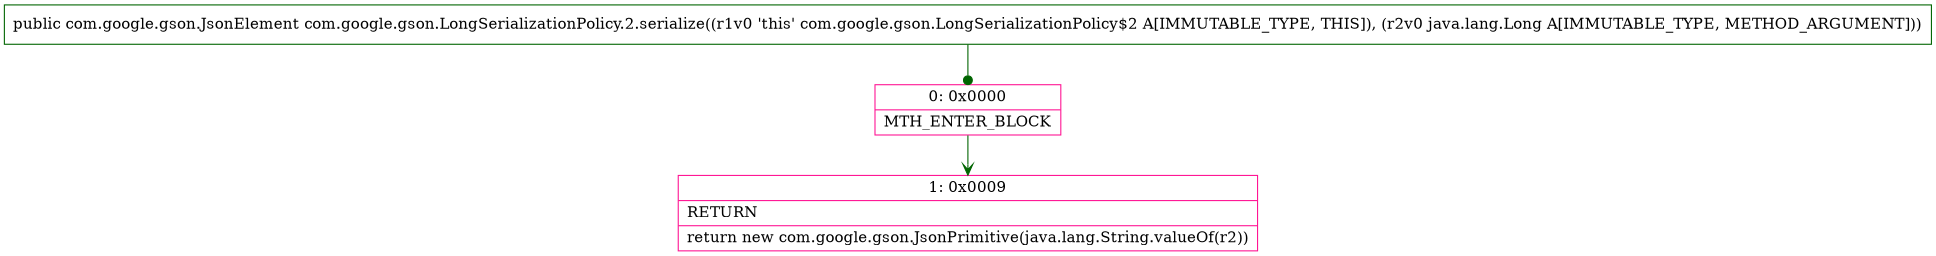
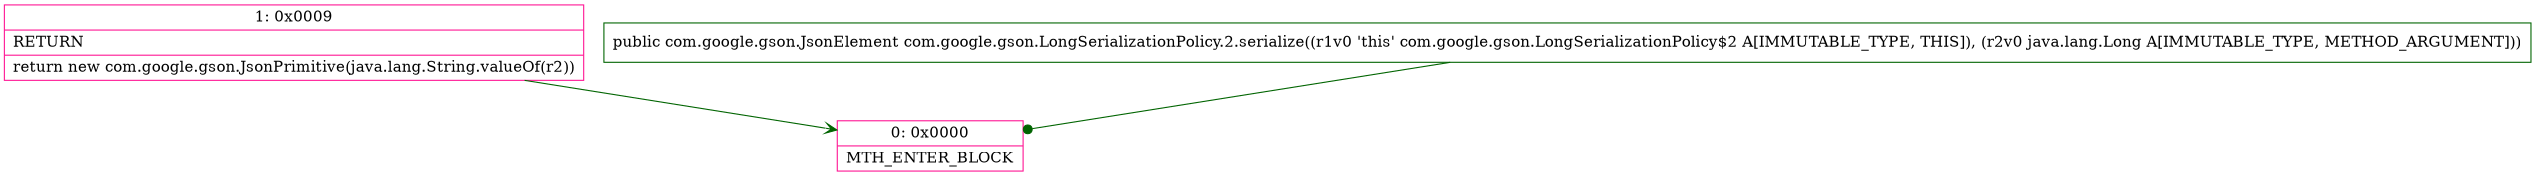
(968, 150) -> (675, 104)
